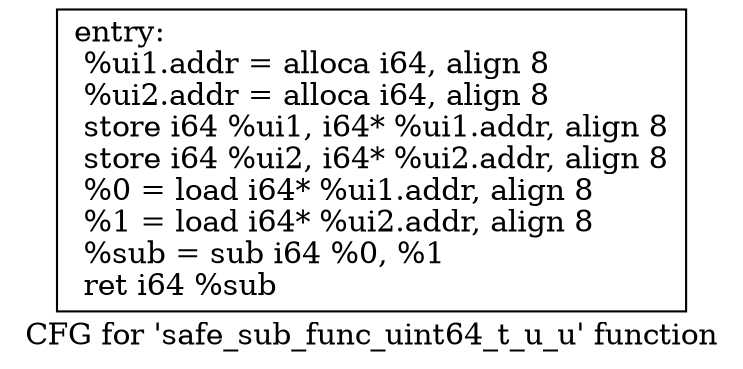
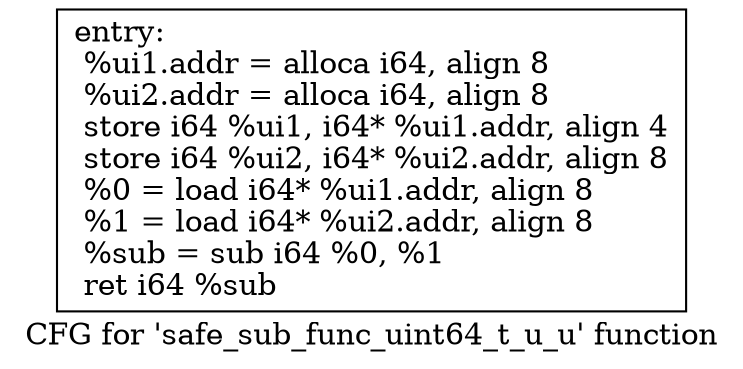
(372, 128) -> (372, 128)
